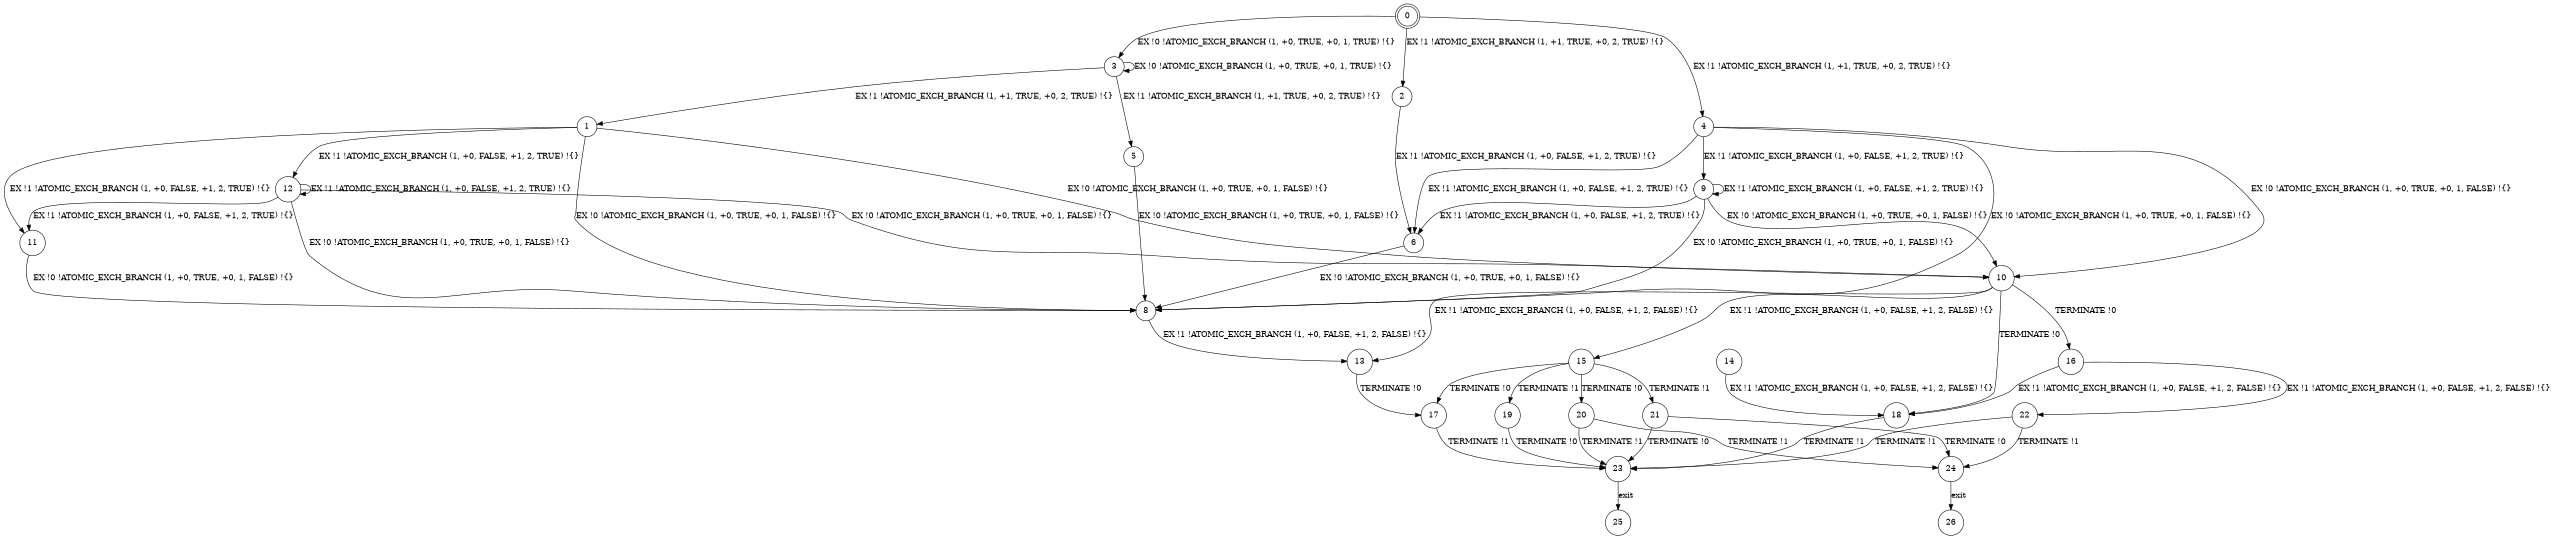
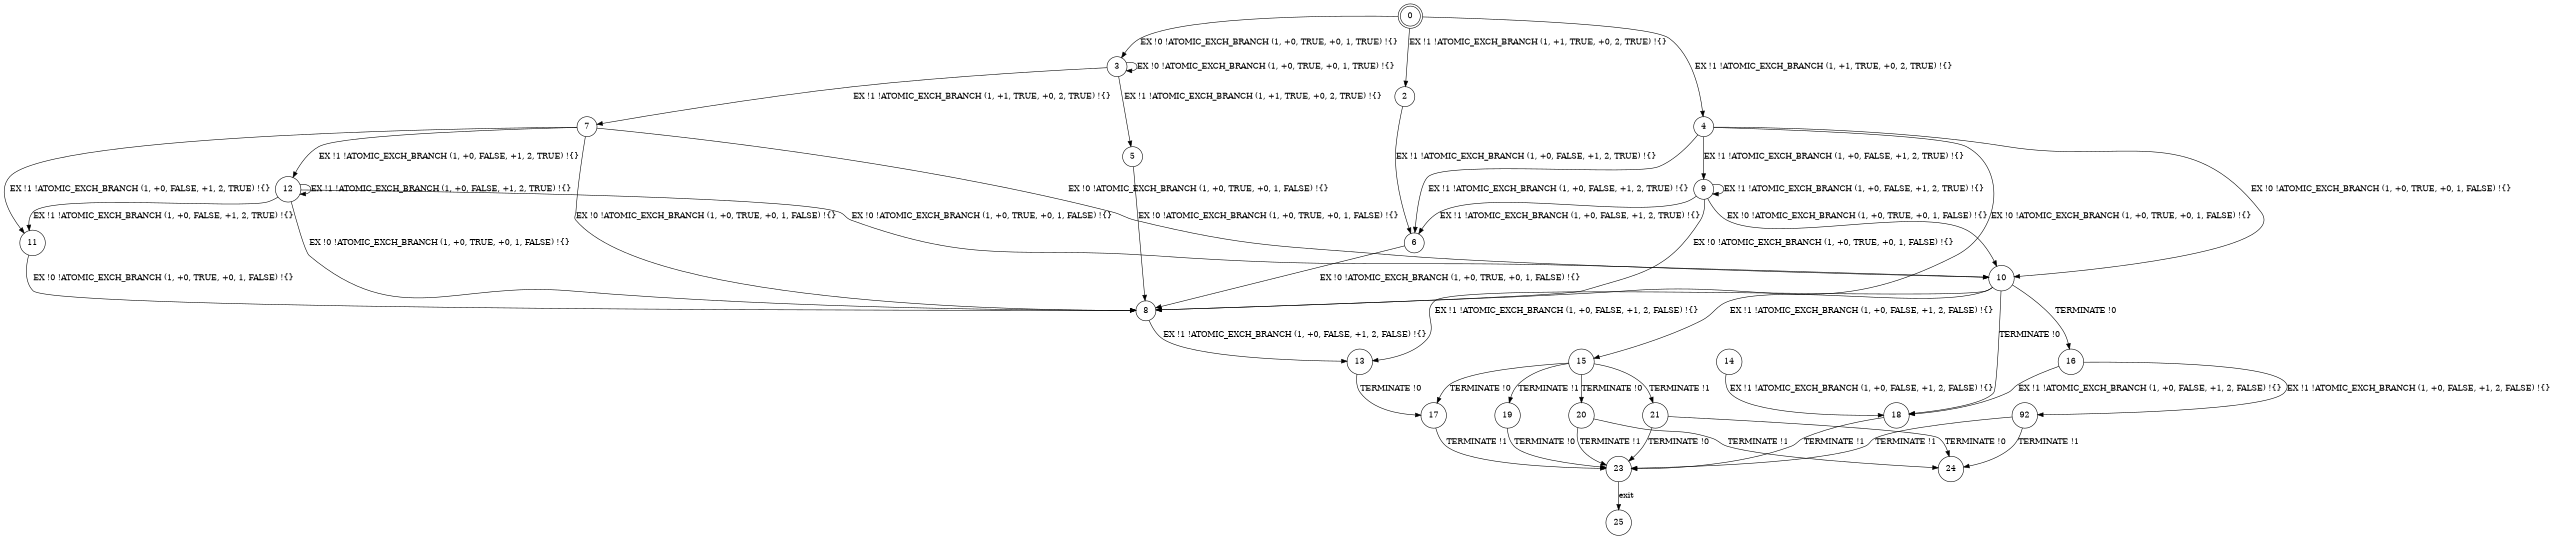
(587, 127) -> (587, 127)
(2025, 415) -> (2025, 415)
(1951, 523) -> none
